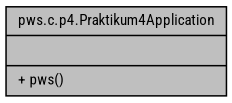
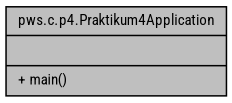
(42, 80) -> (43, 80)
